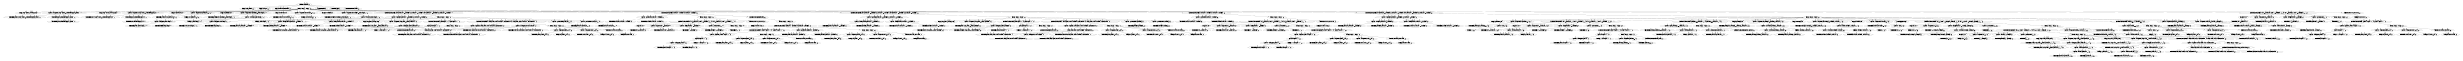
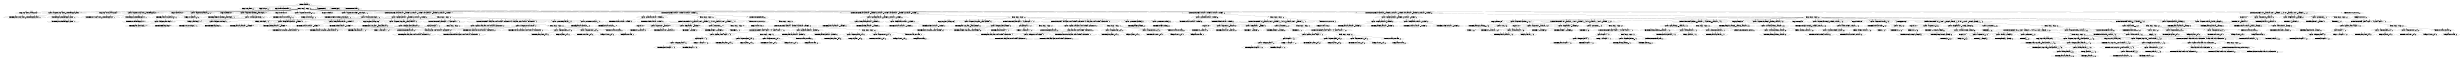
(1789, 35) -> none
